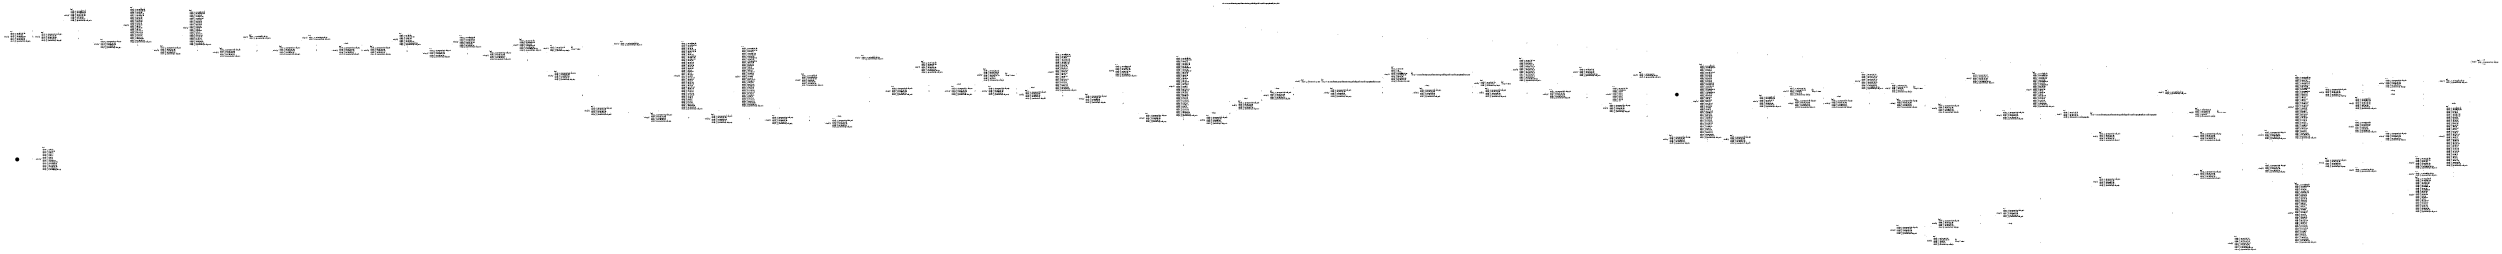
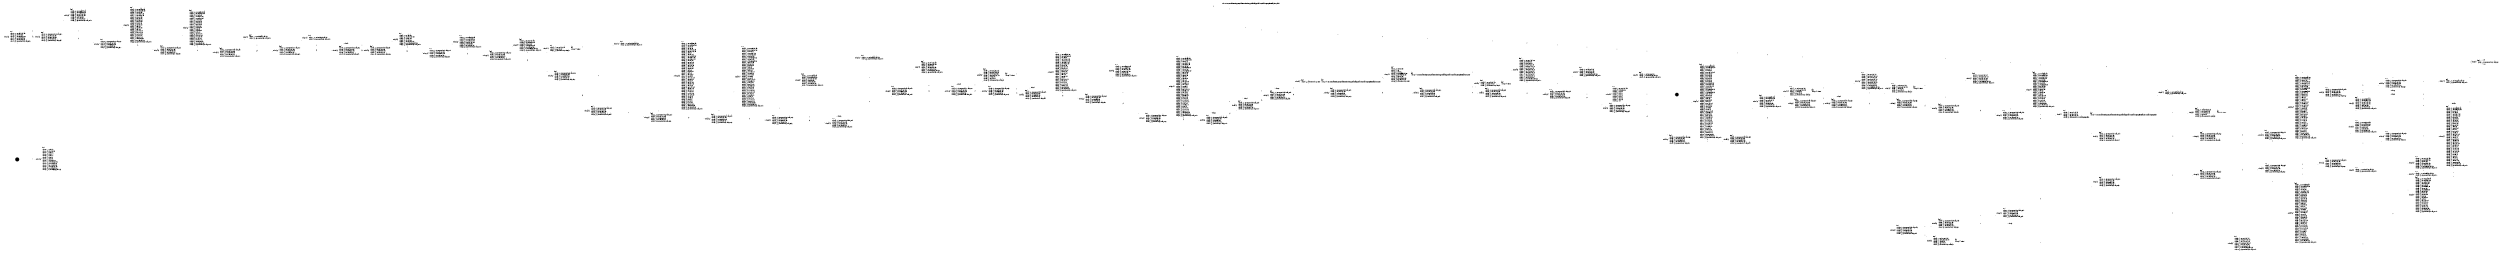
(1427, 86) -> none
